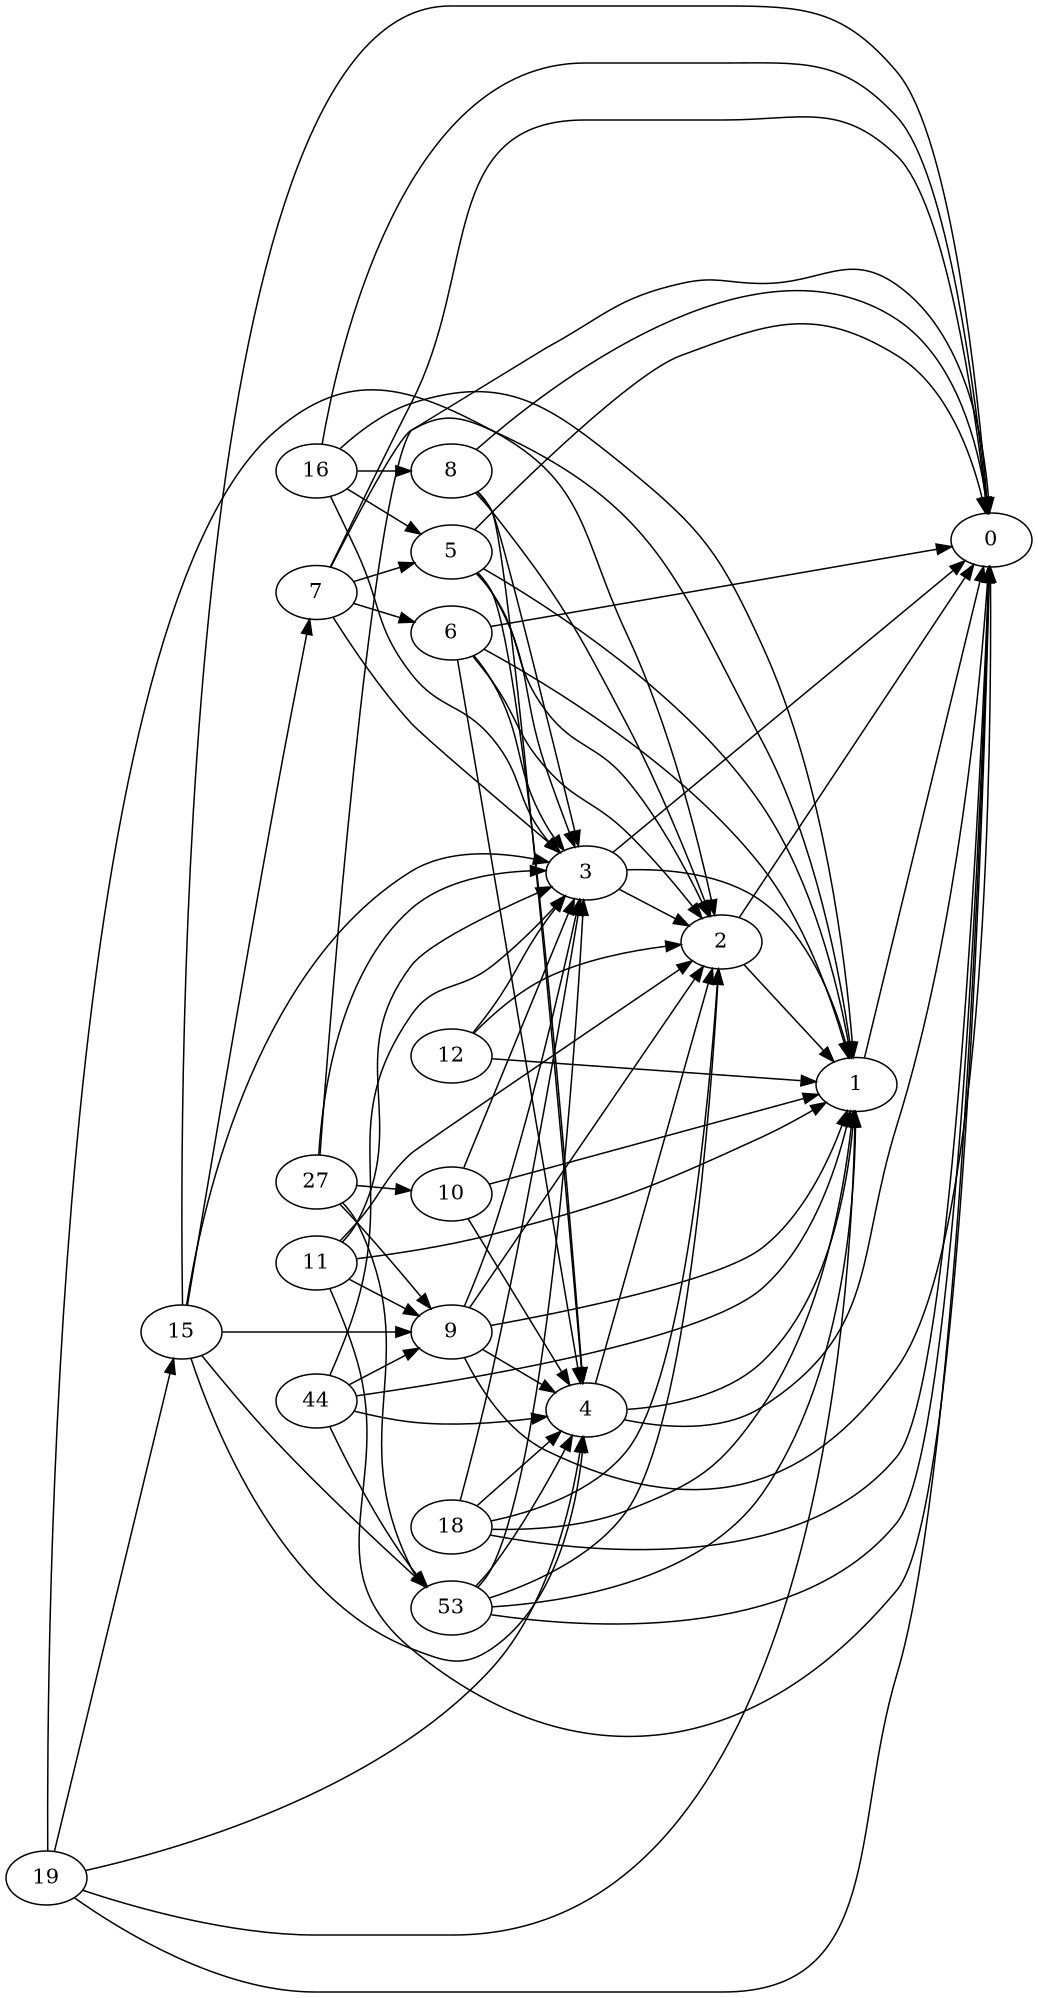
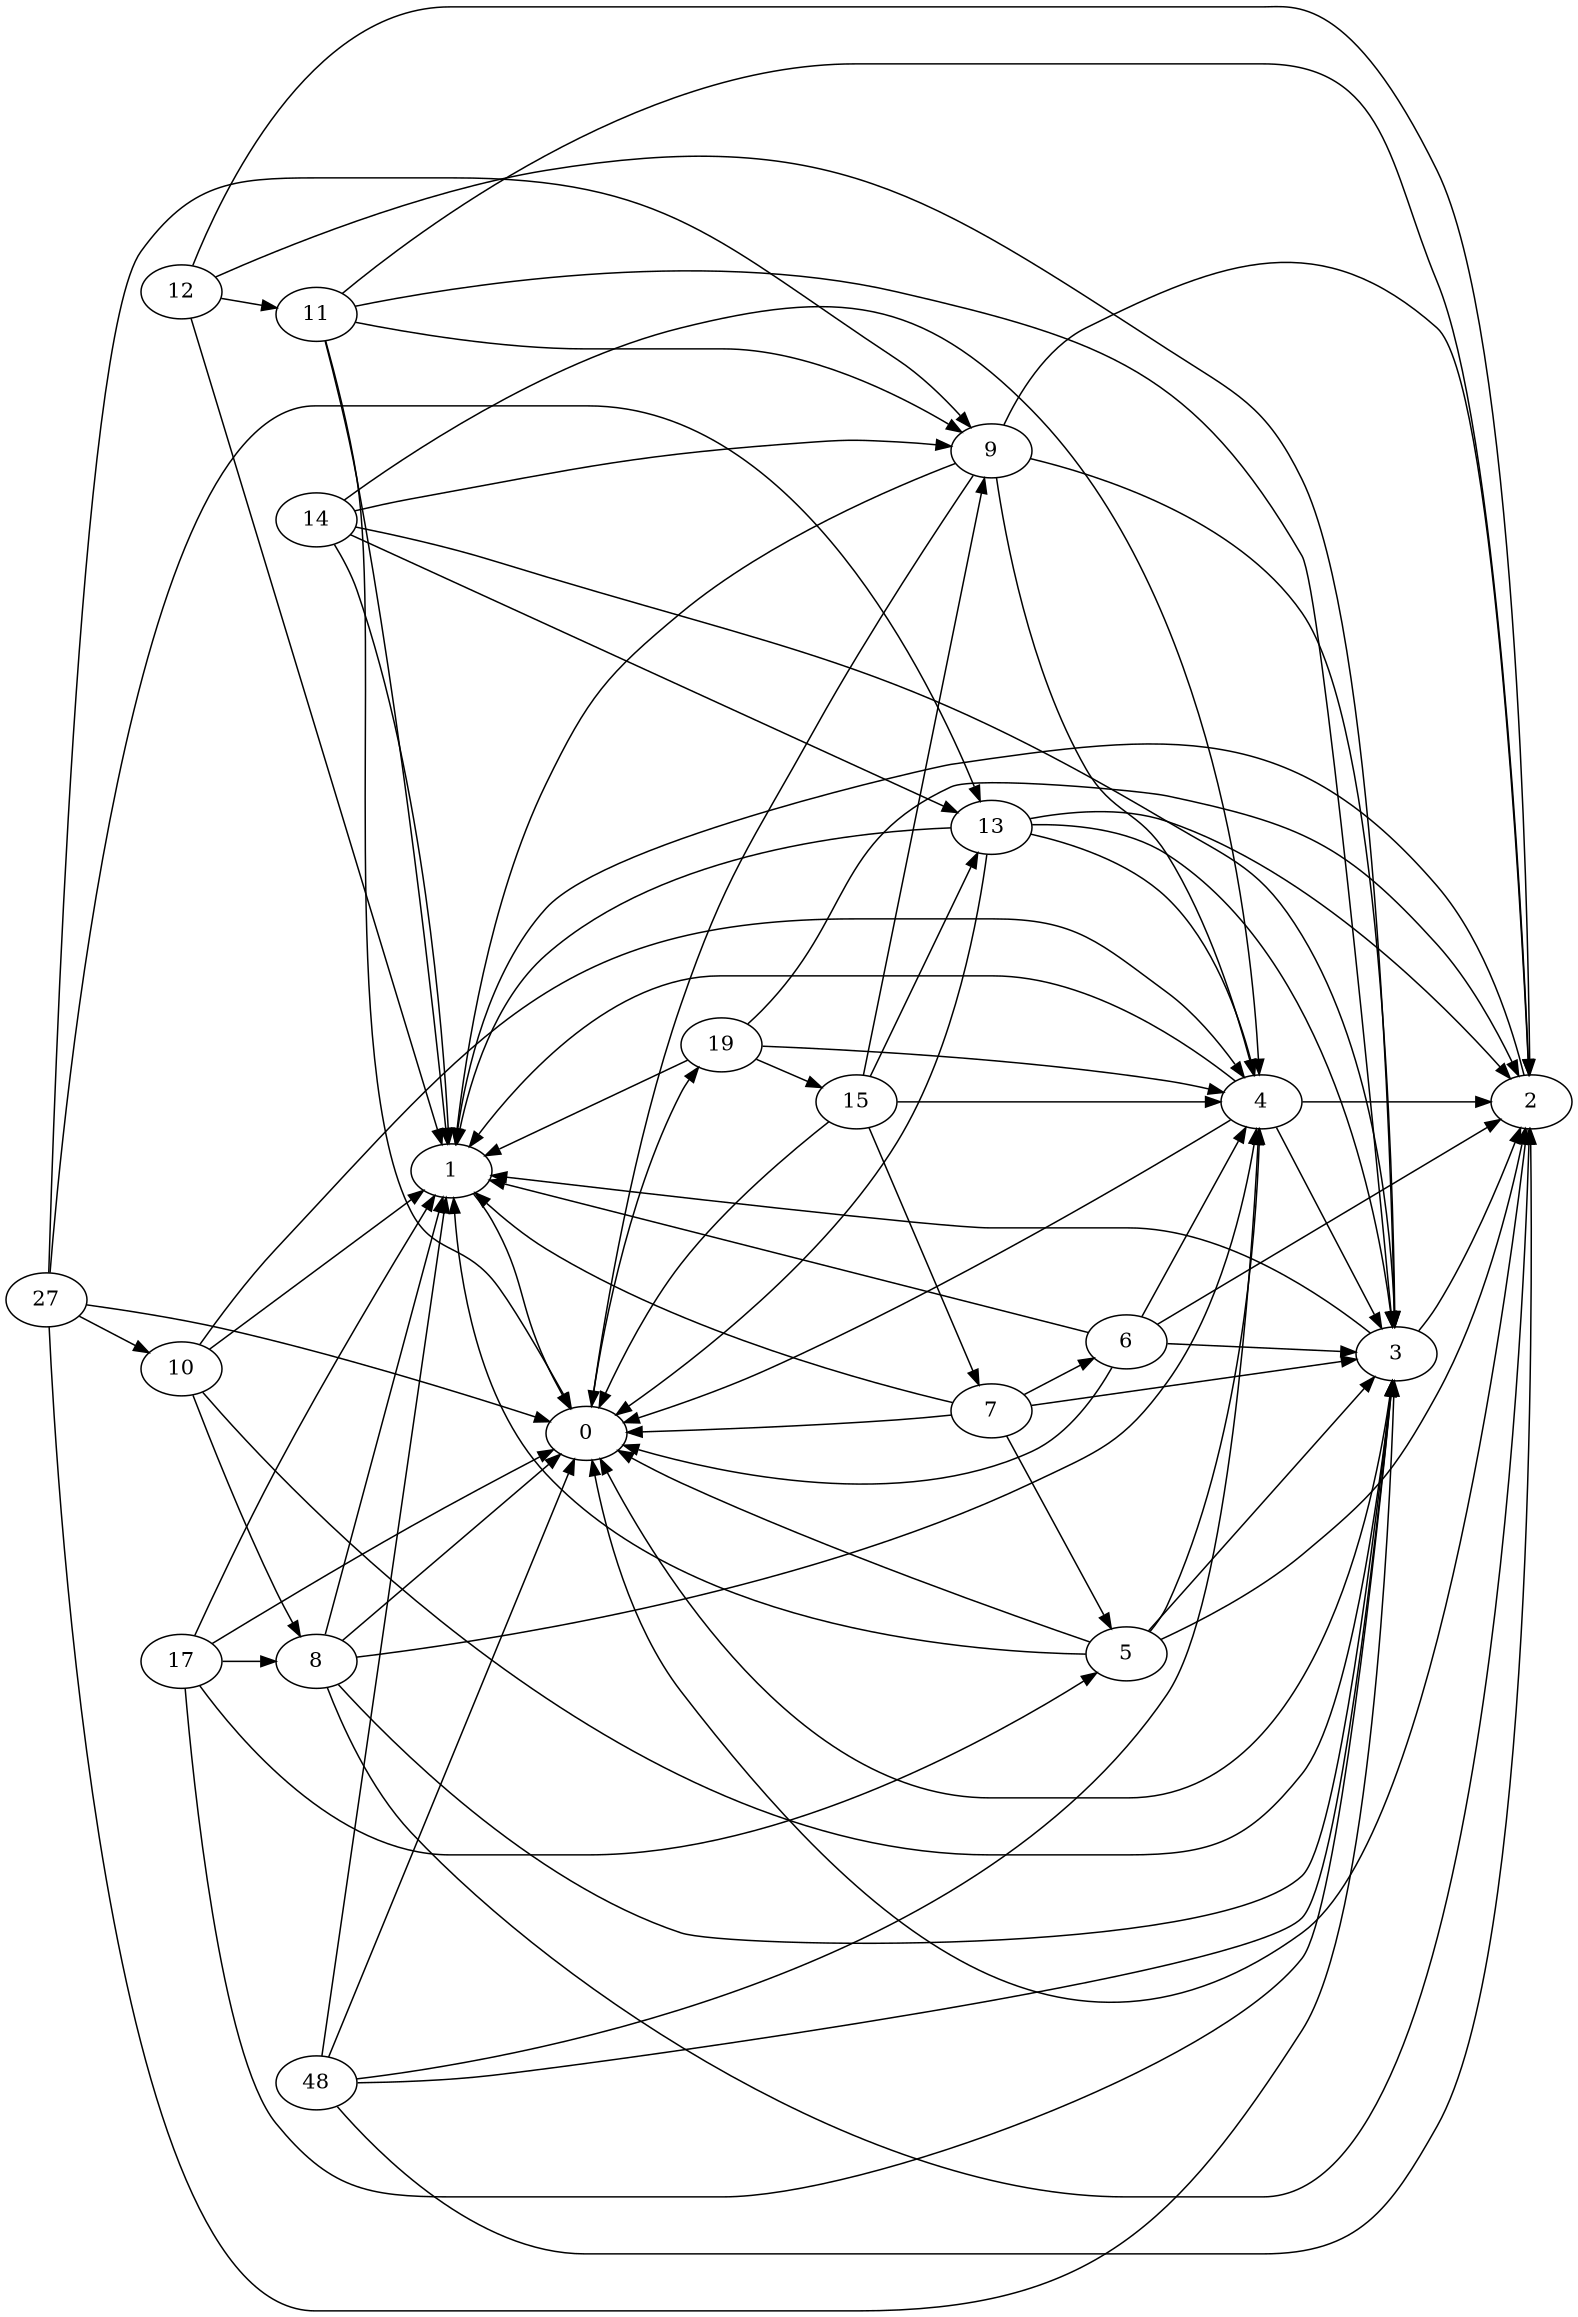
none -> (242, 302)
(316, 471) -> (182, 1661)
(286, 1009) -> (1321, 1212)
(316, 1401) -> (316, 520)
none -> (382, 1423)
none -> (240, 1511)
(452, 1527) -> (316, 2083)
(452, 1608) -> (992, 827)
(900, 1661) -> (636, 1206)
